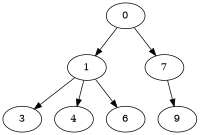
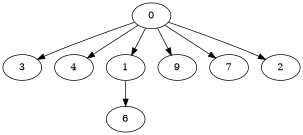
none -> (281, 67)
(81, 90) -> (116, 40)
(170, 90) -> (163, 38)
(57, 91) -> (89, 39)
